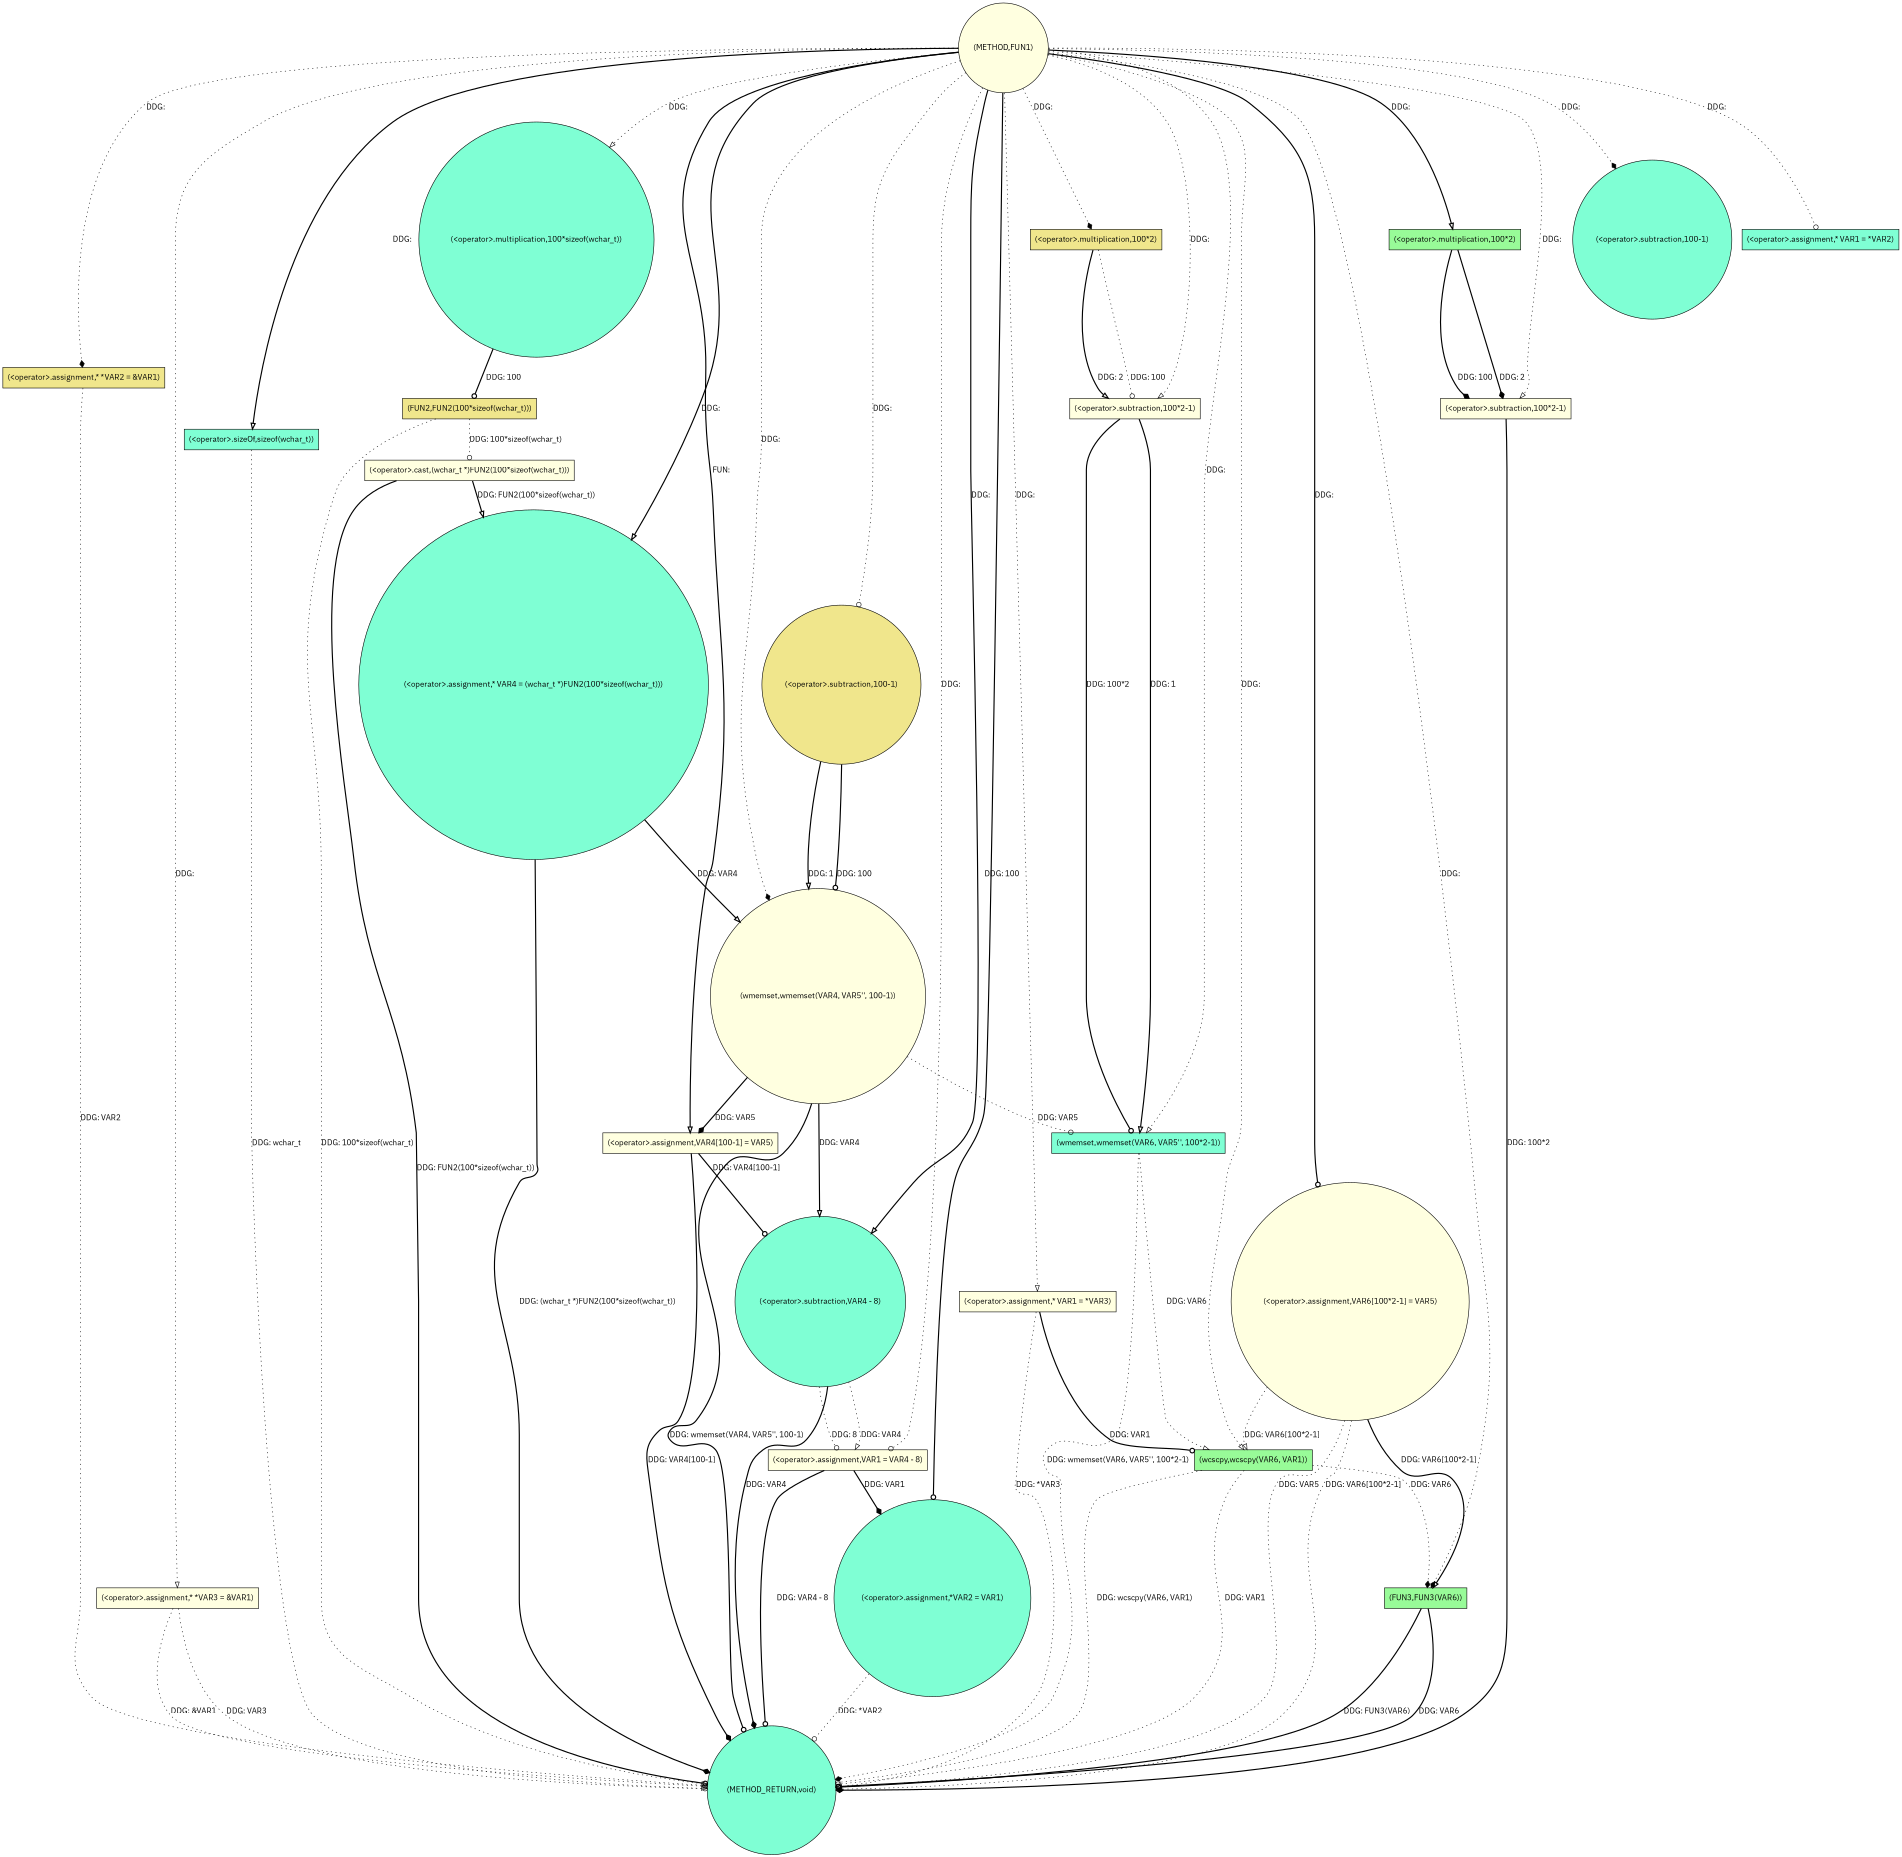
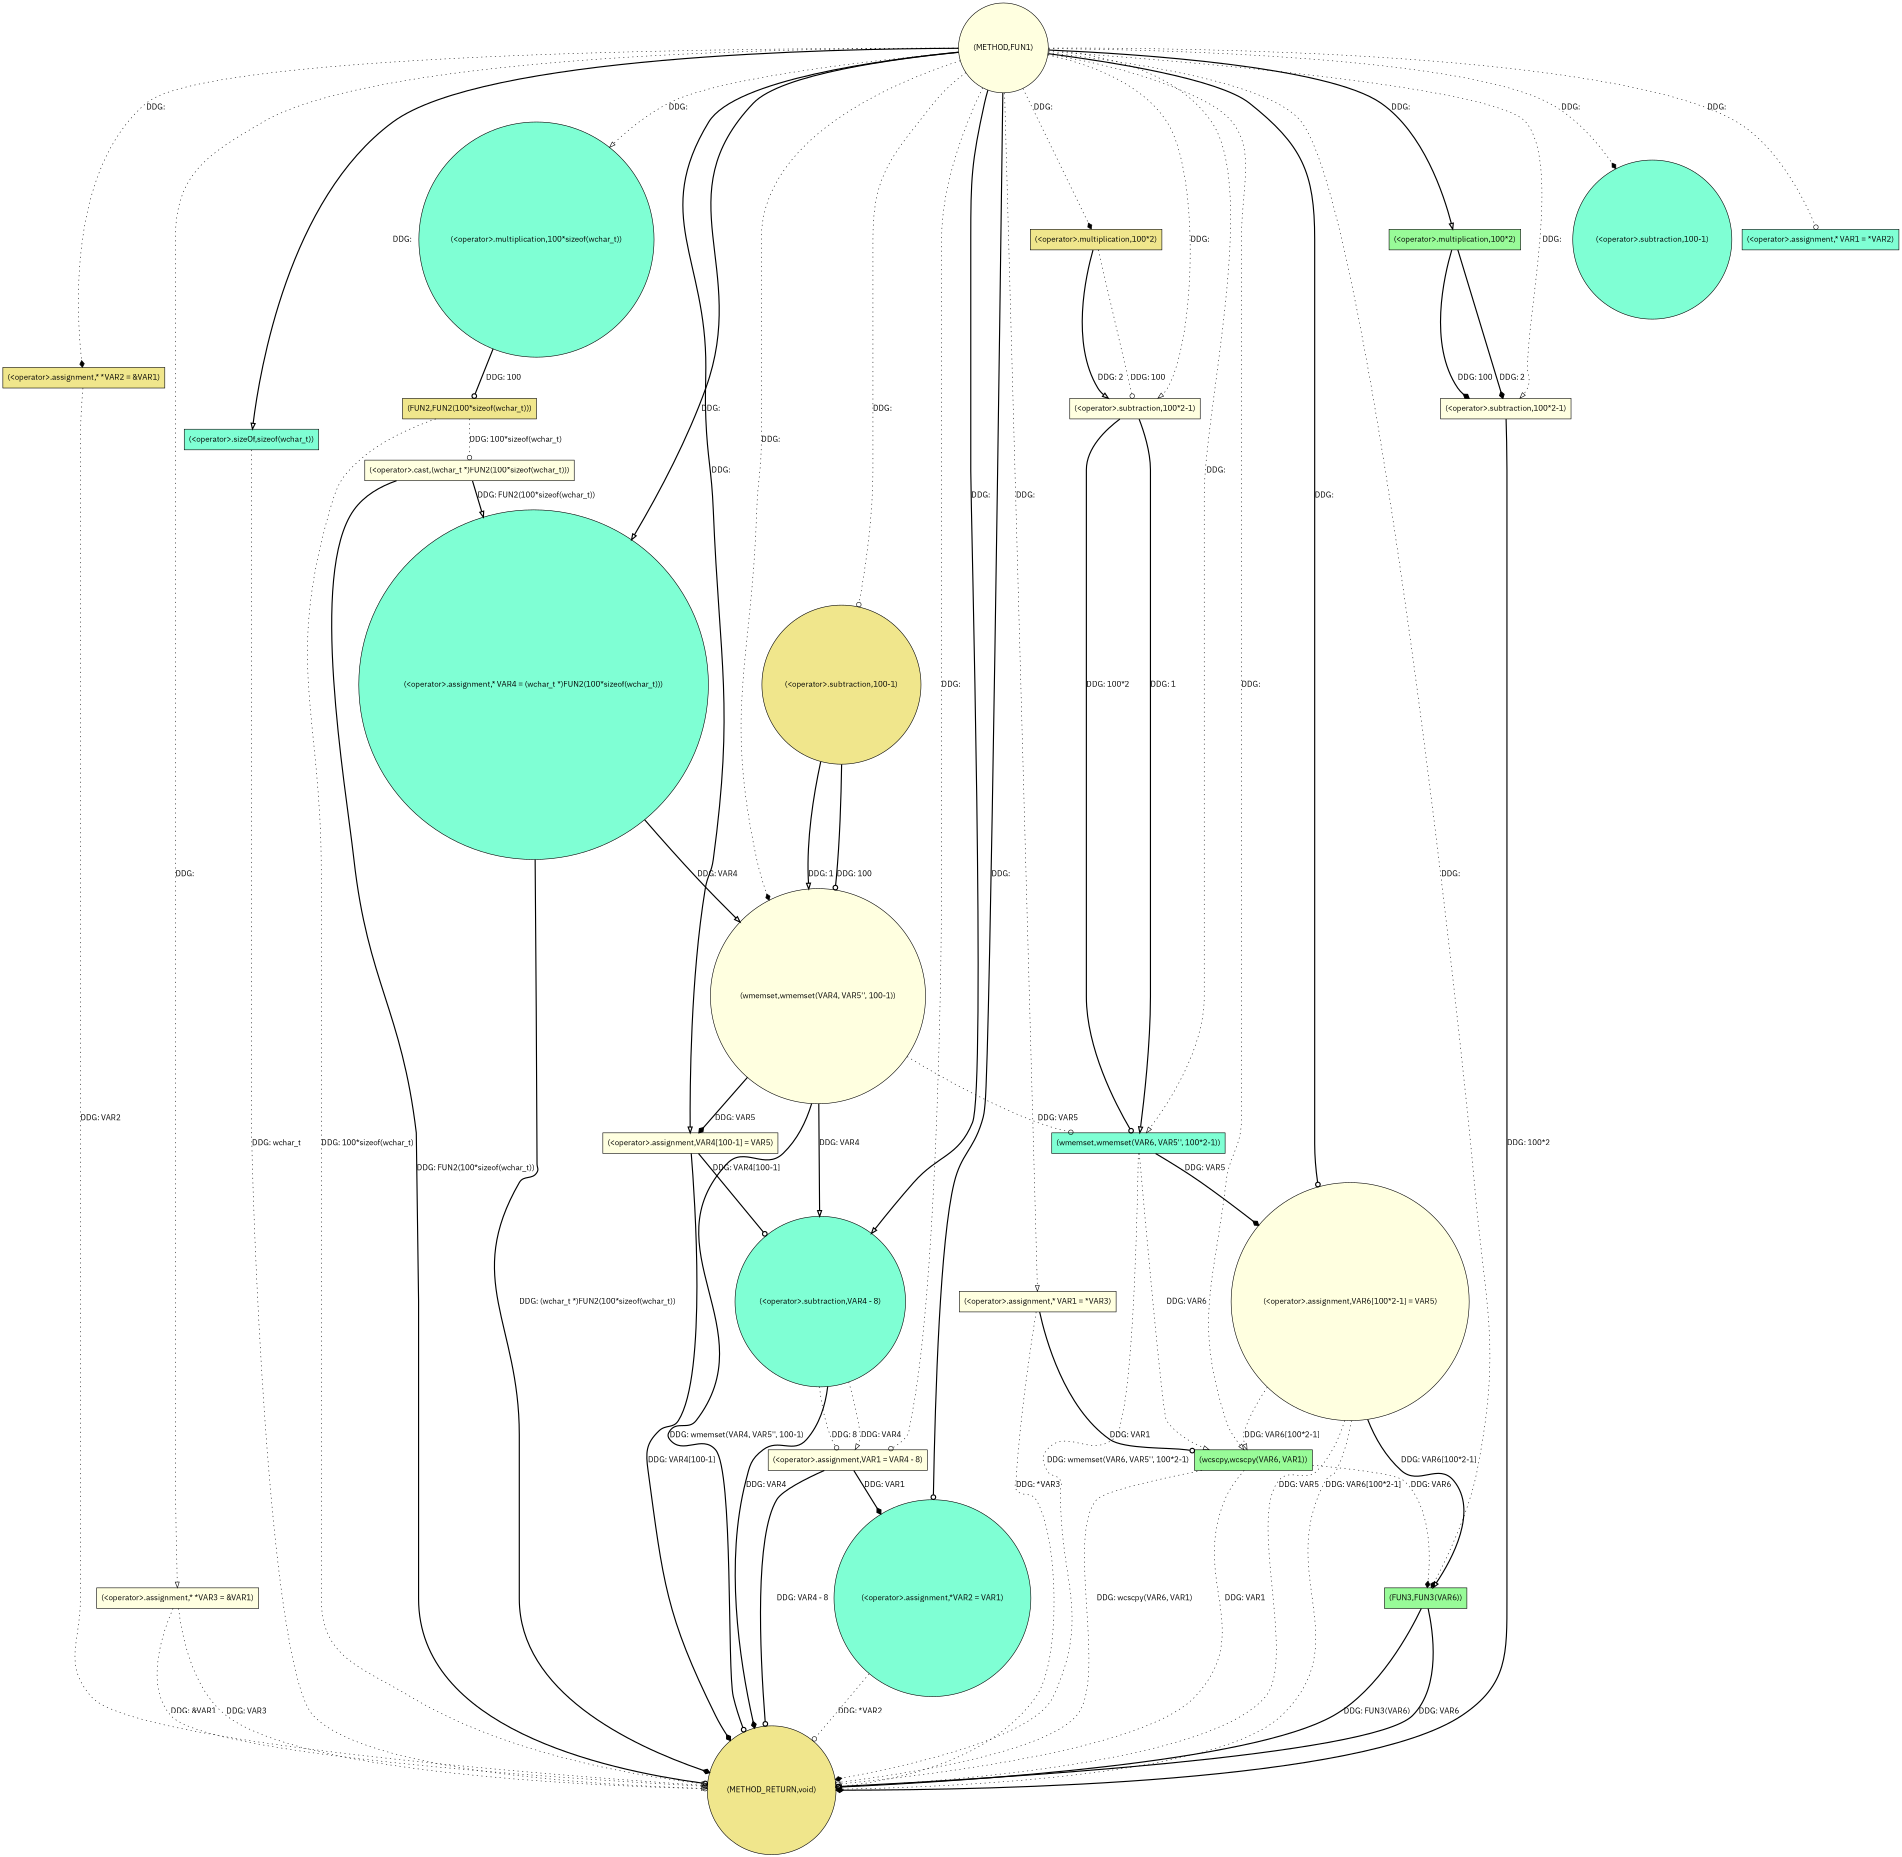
(722, 470) -> (722, 470)
(1002, 874) -> (1002, 874)
none -> (1206, 1186)
(772, 1790) -> (772, 1790)
